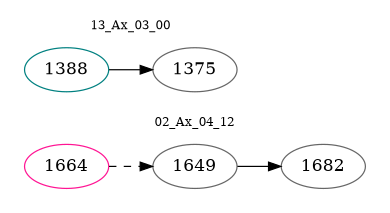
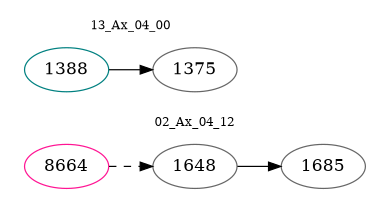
(131, 26) -> (131, 26)
(67, 166) -> (67, 166)
(195, 166) -> (195, 166)
(323, 166) -> (323, 166)
